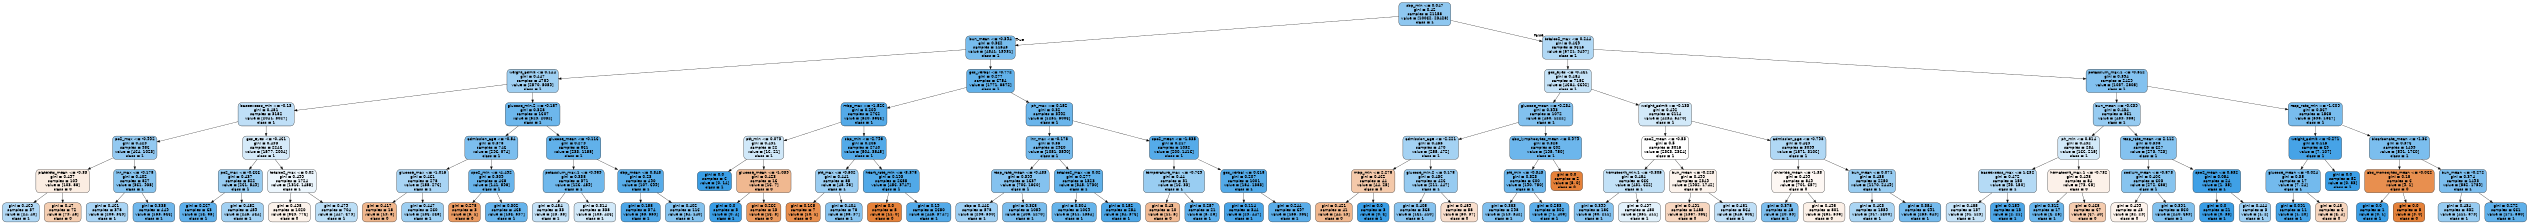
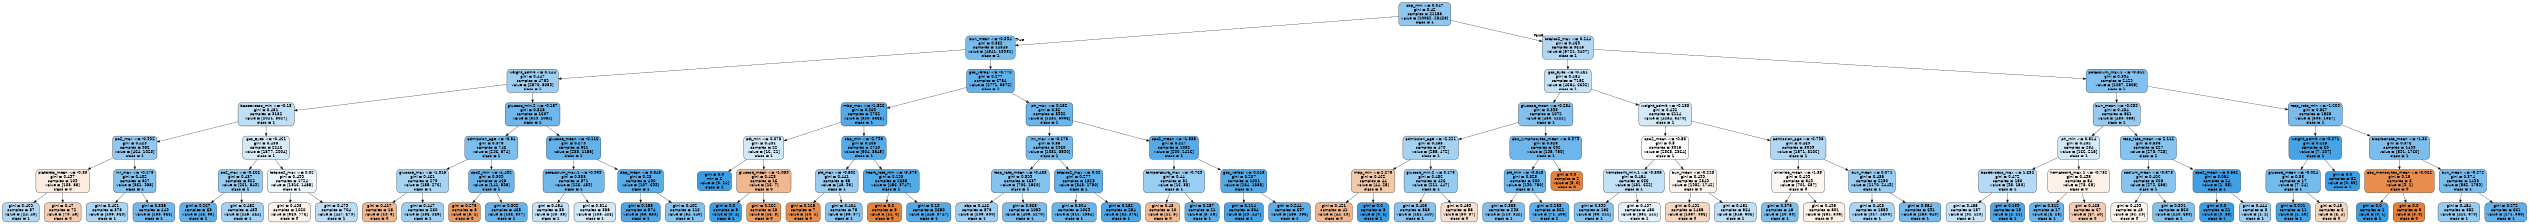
(714, 181) -> (714, 181)
(1244, 212) -> (1244, 212)
